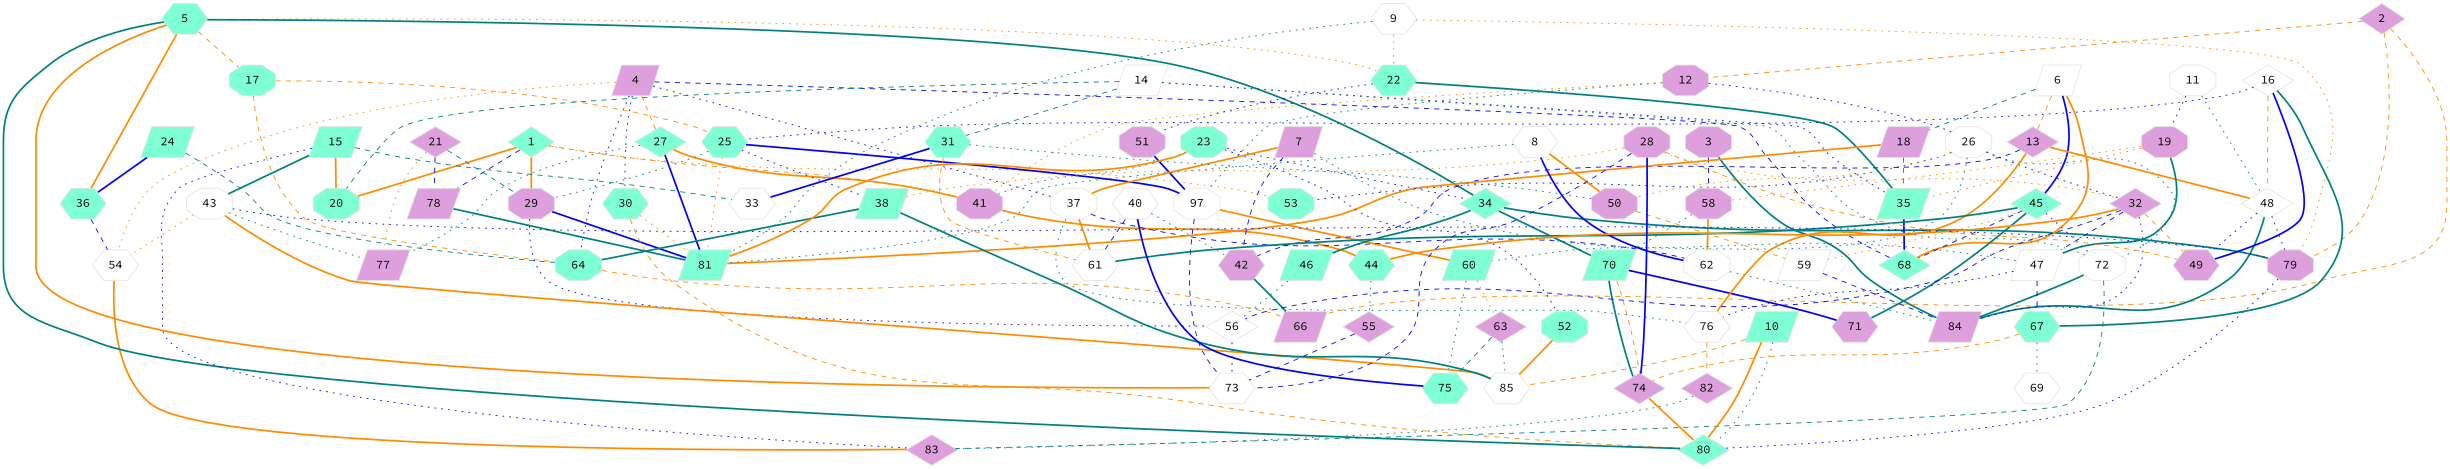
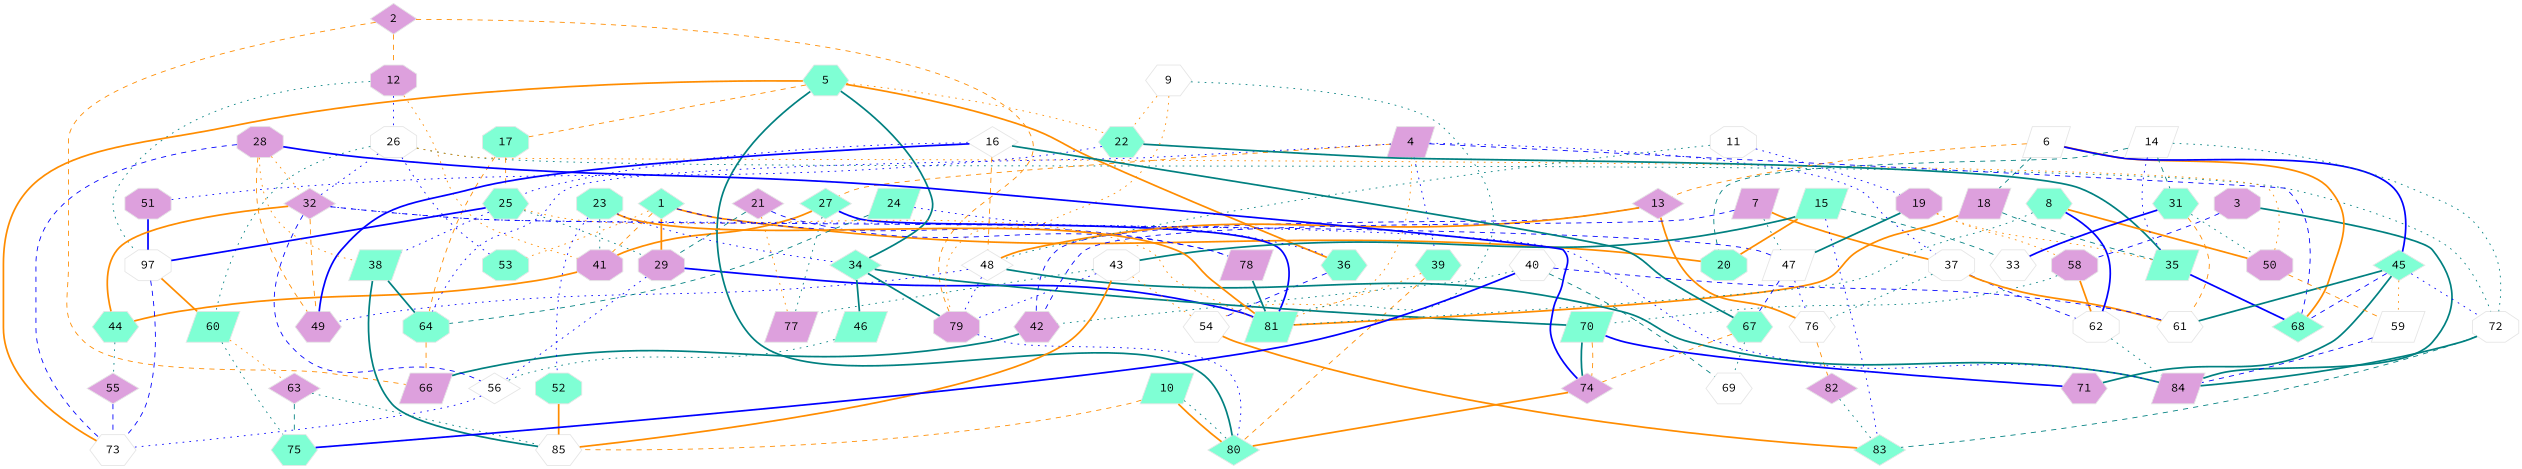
(1535, 142) -> (2049, 204)
(122, 175) -> (1122, 227)
(625, 204) -> (1438, 265)
none -> (1643, 325)
(932, 450) -> (1880, 450)
